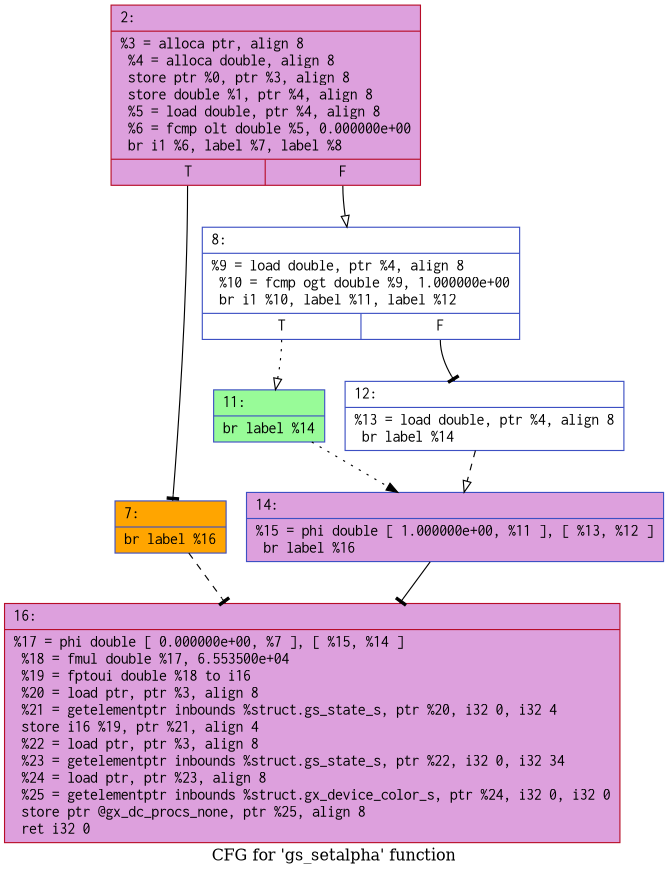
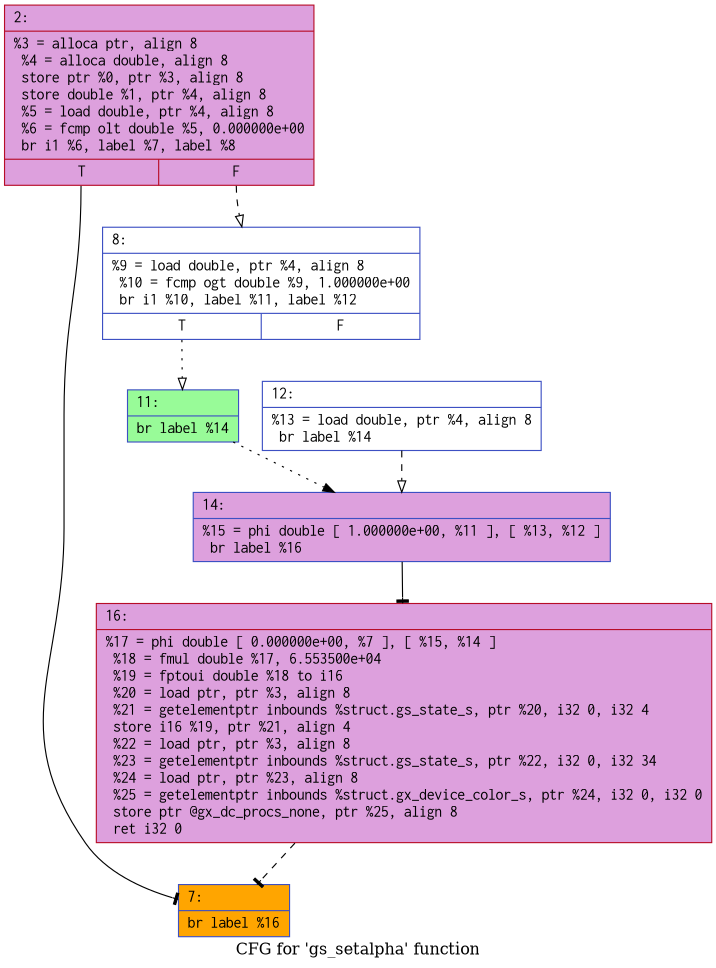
(343, 201) -> (237, 201)
(444, 359) -> none
(205, 576) -> (278, 862)
